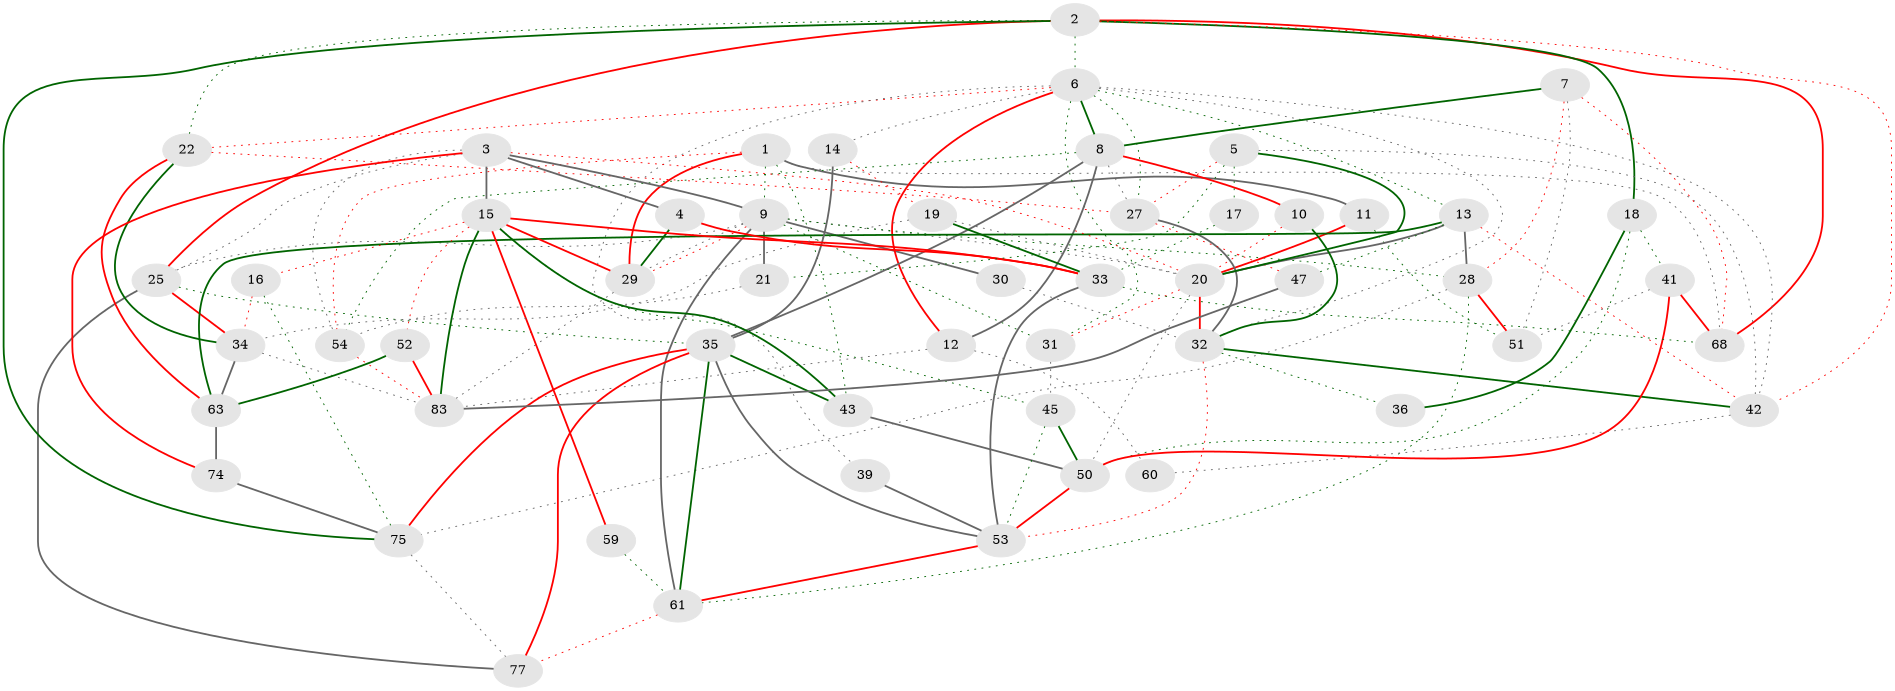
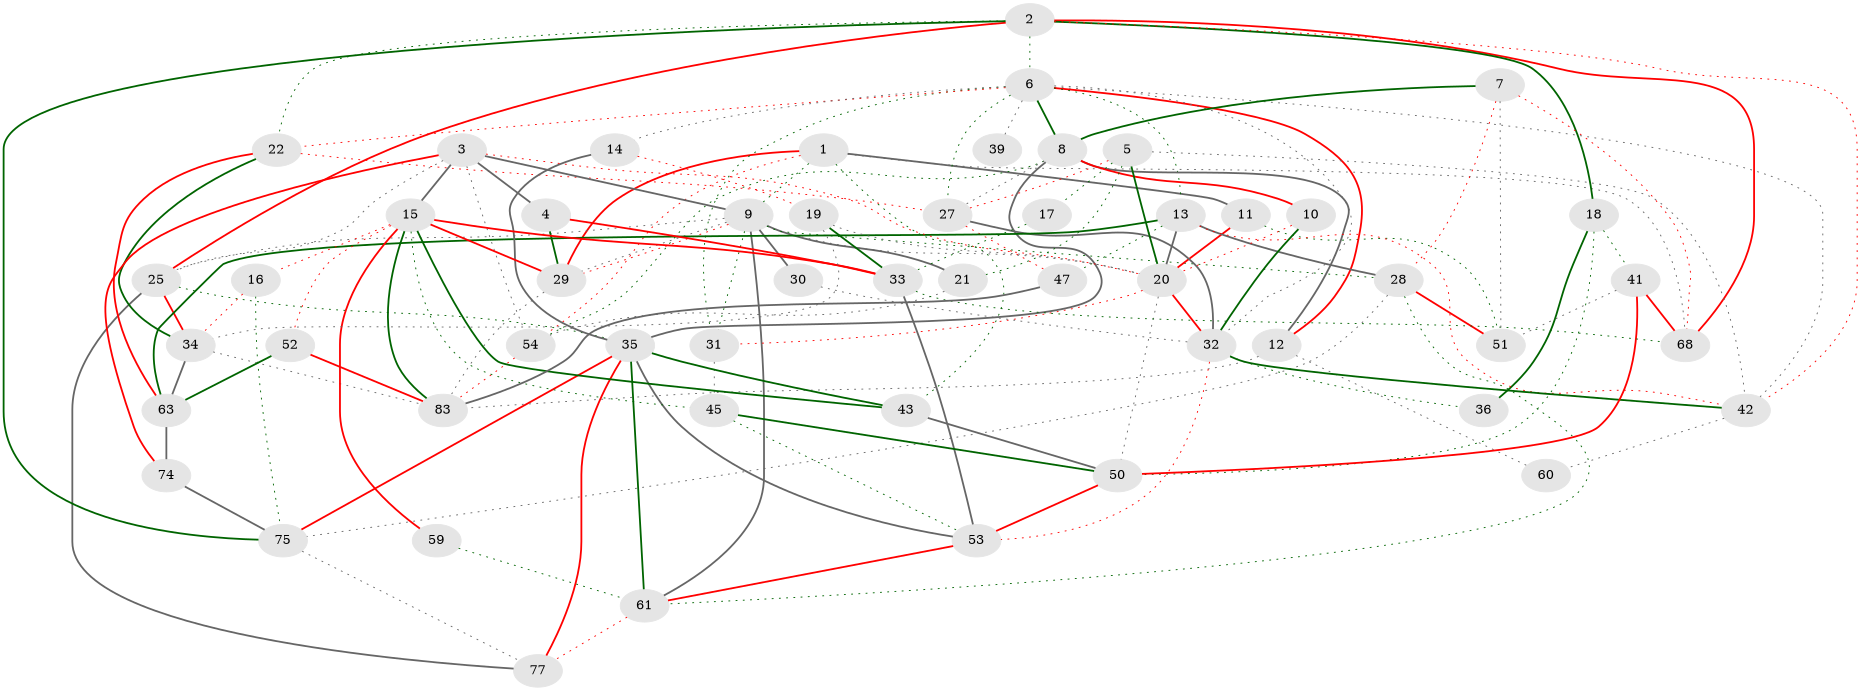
(933, 508) -> none
